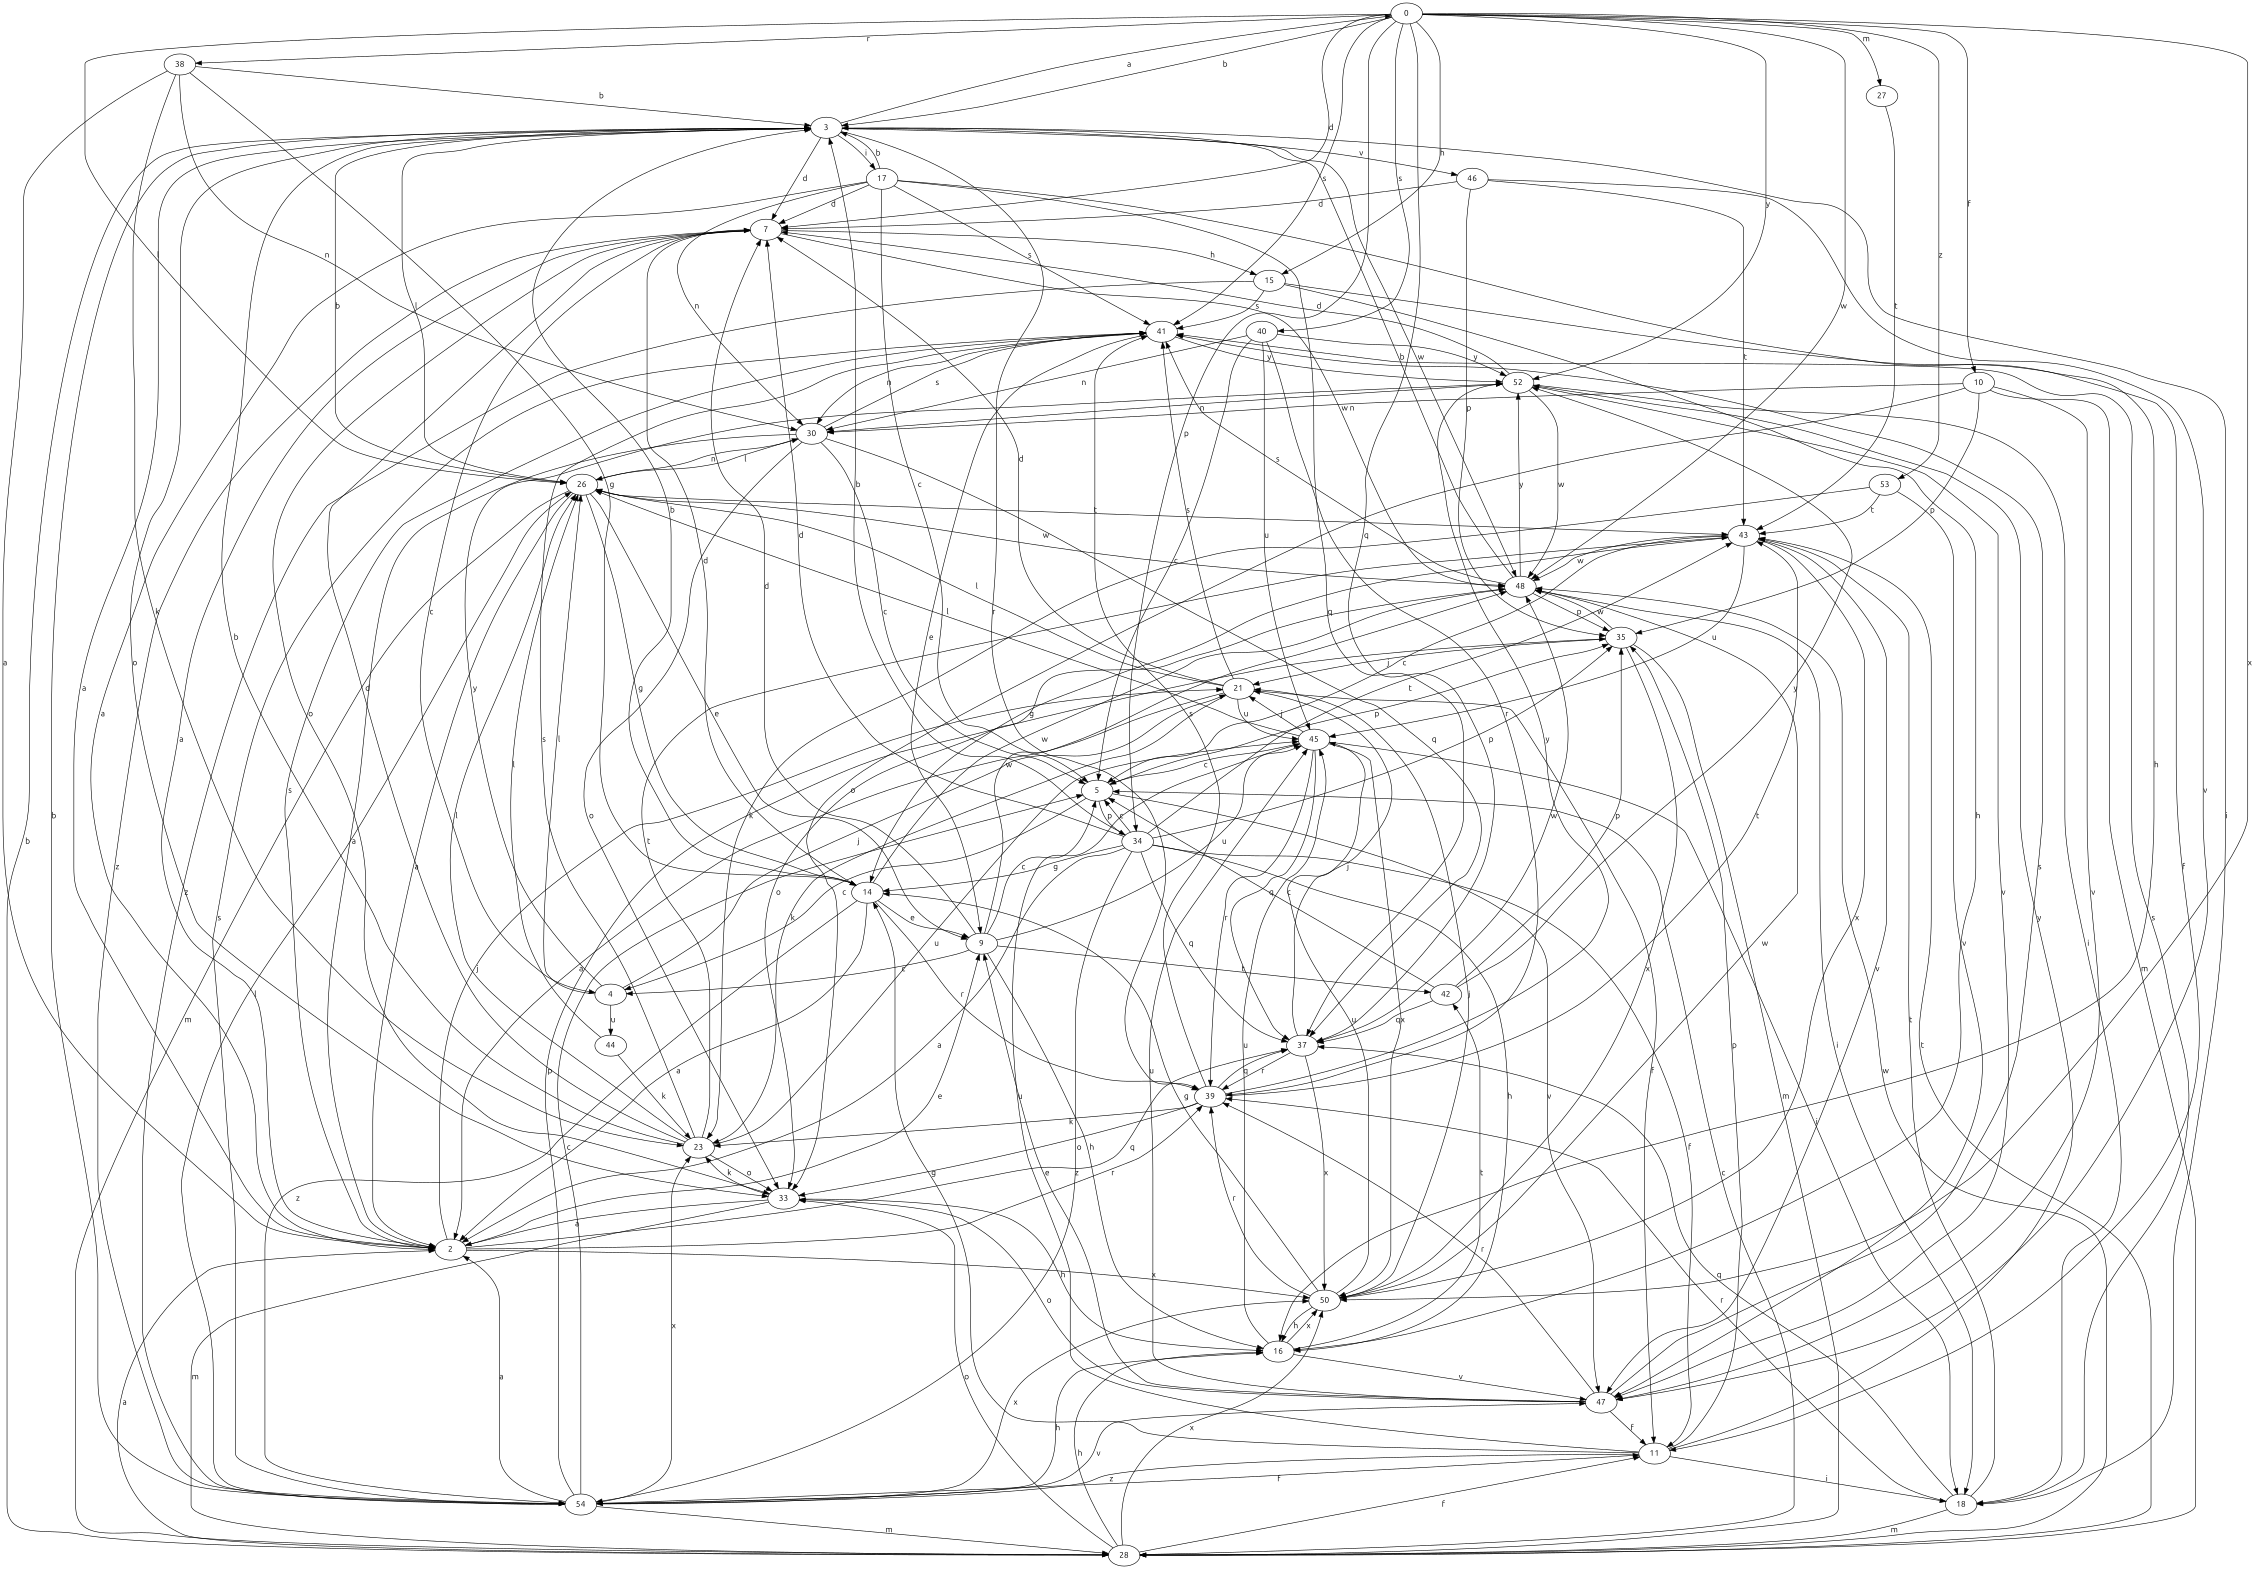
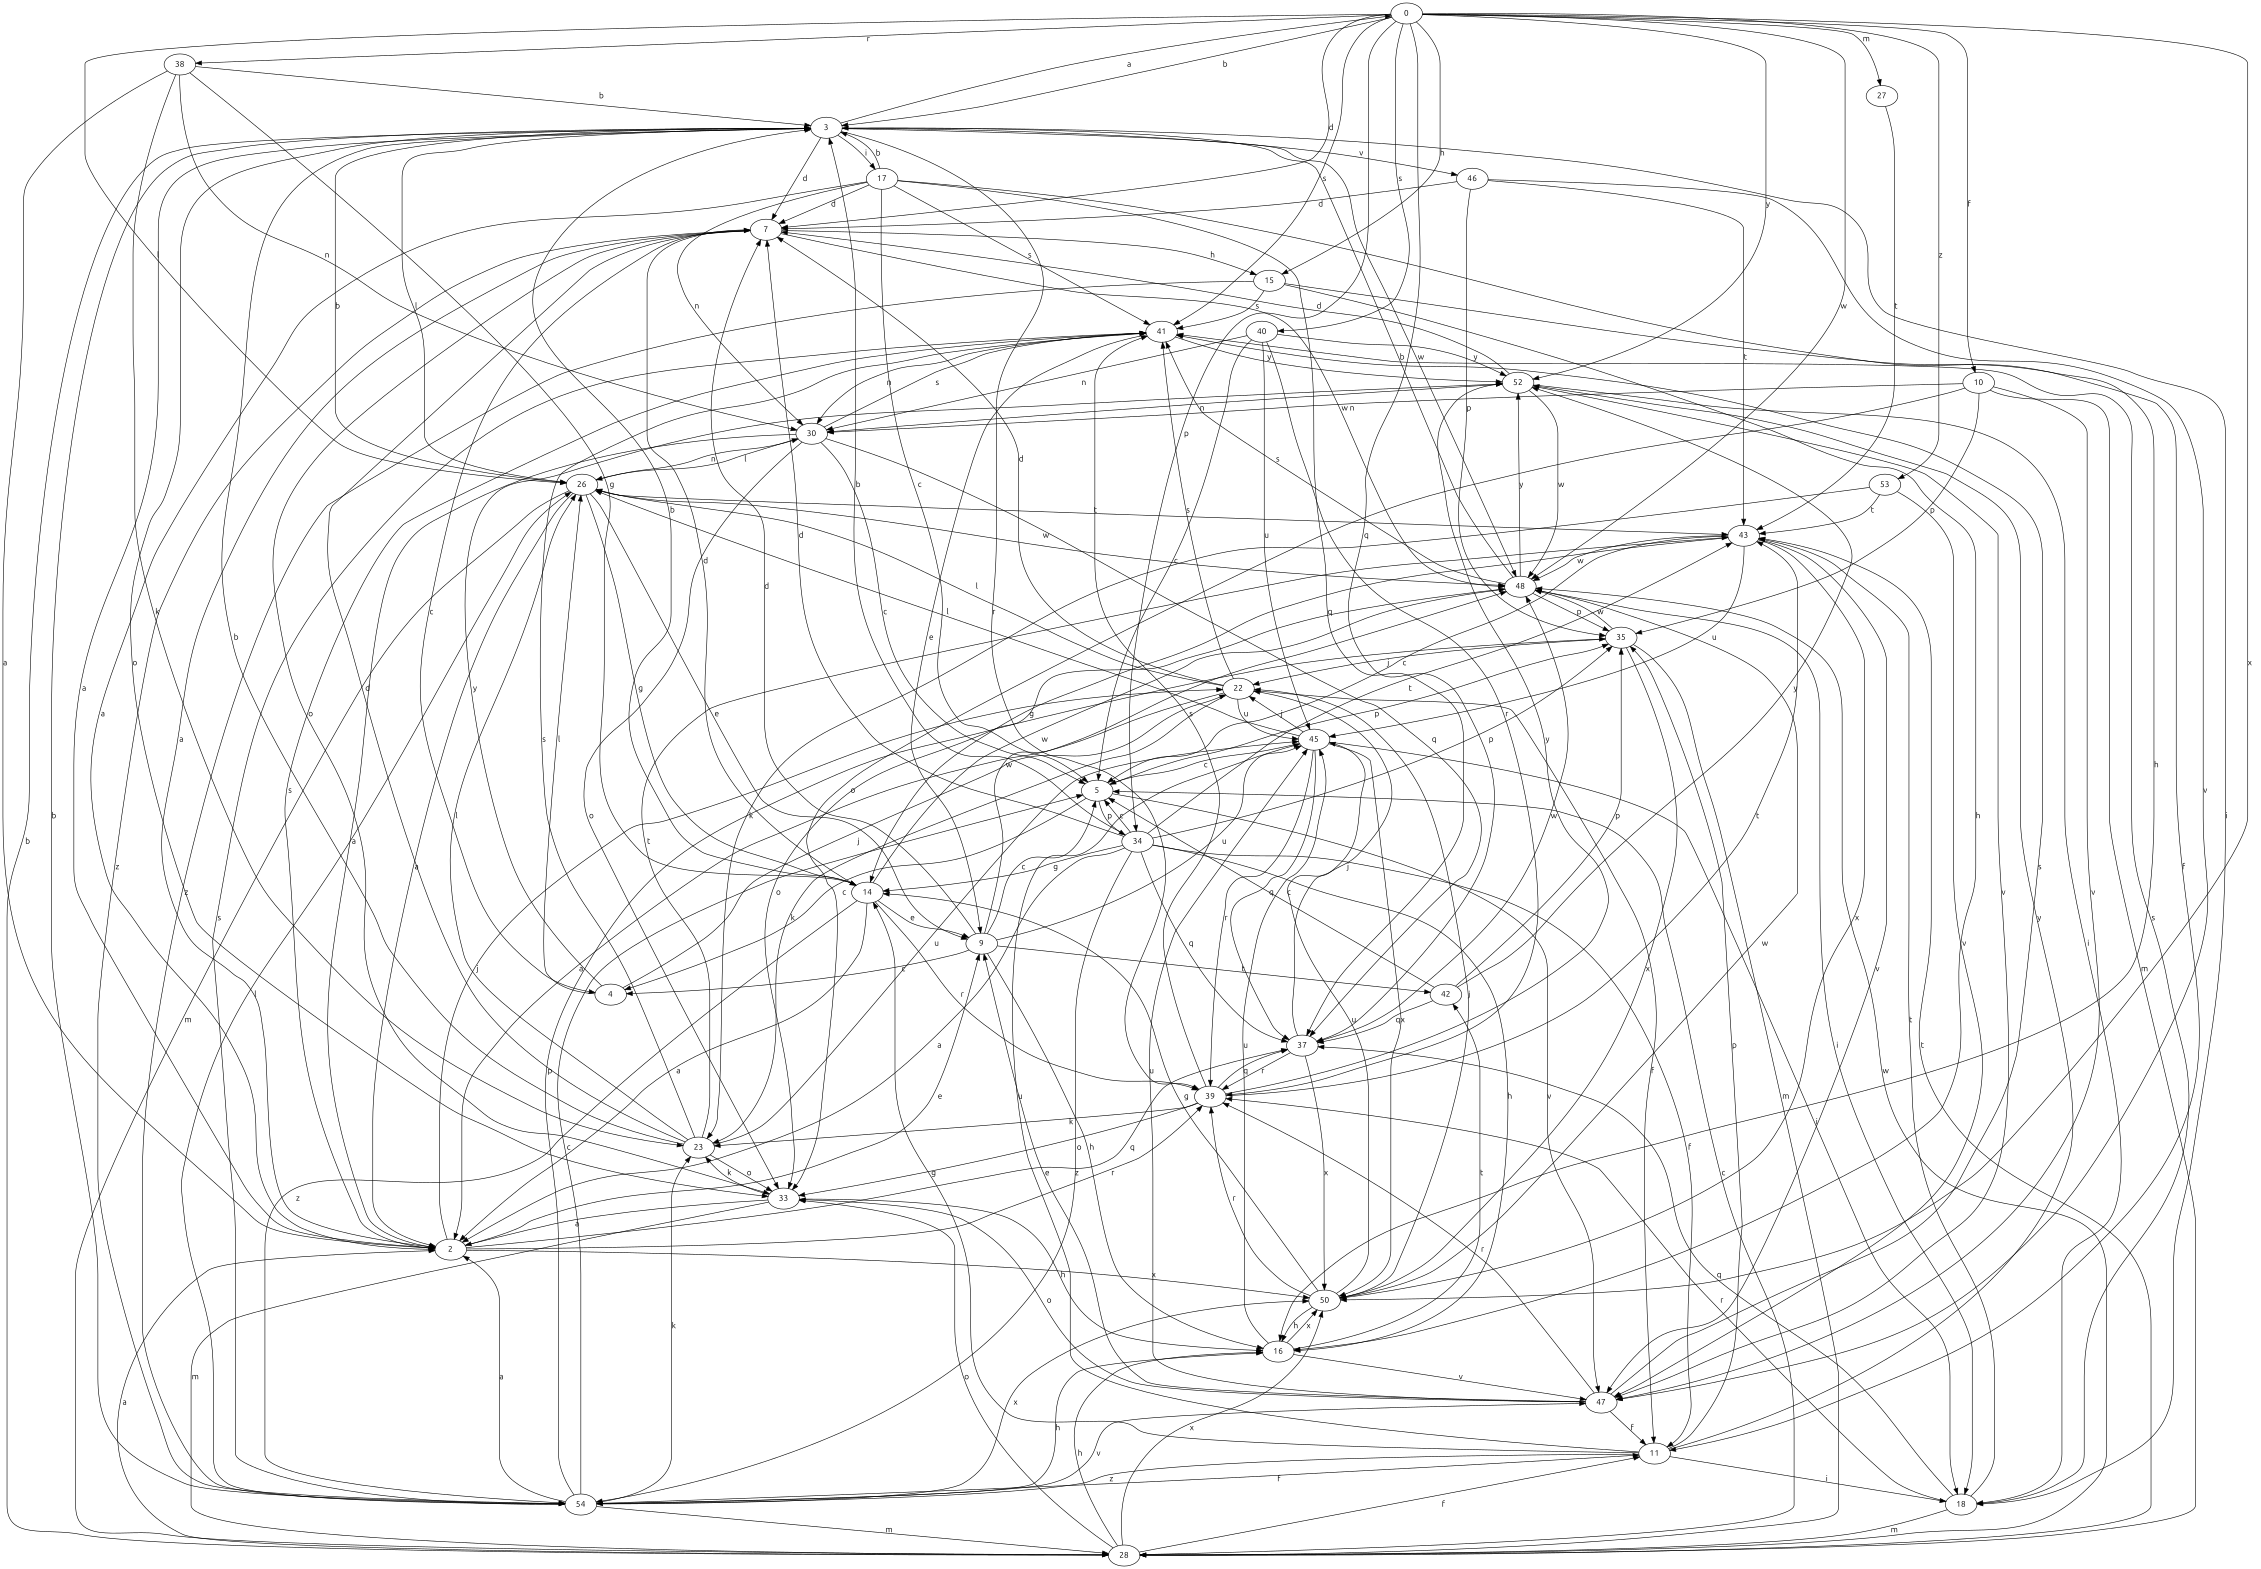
(1238, 689) -> (1238, 689)
(611, 1046) -> none
(674, 1326) -> (674, 1326)
